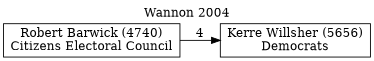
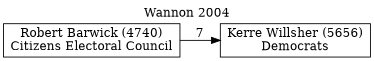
(200, 34) -> (200, 34)
